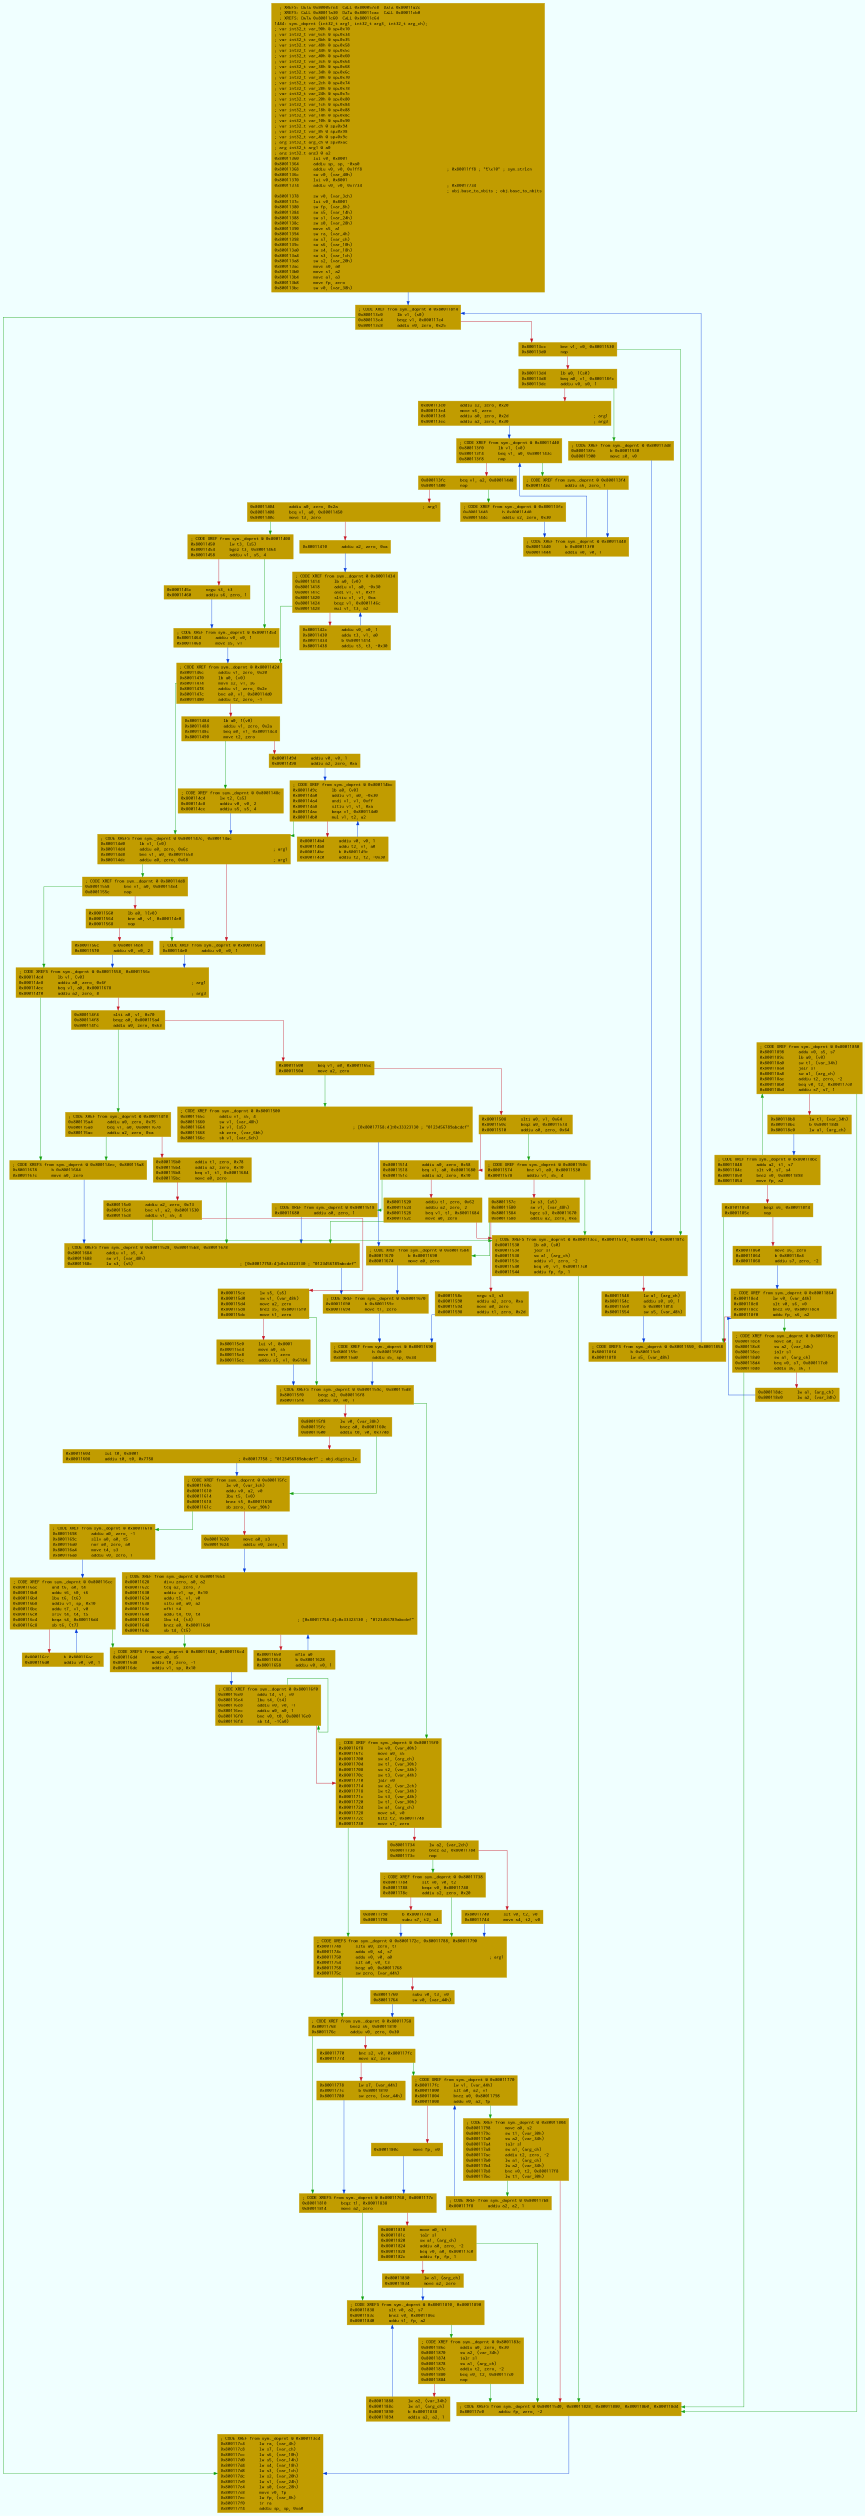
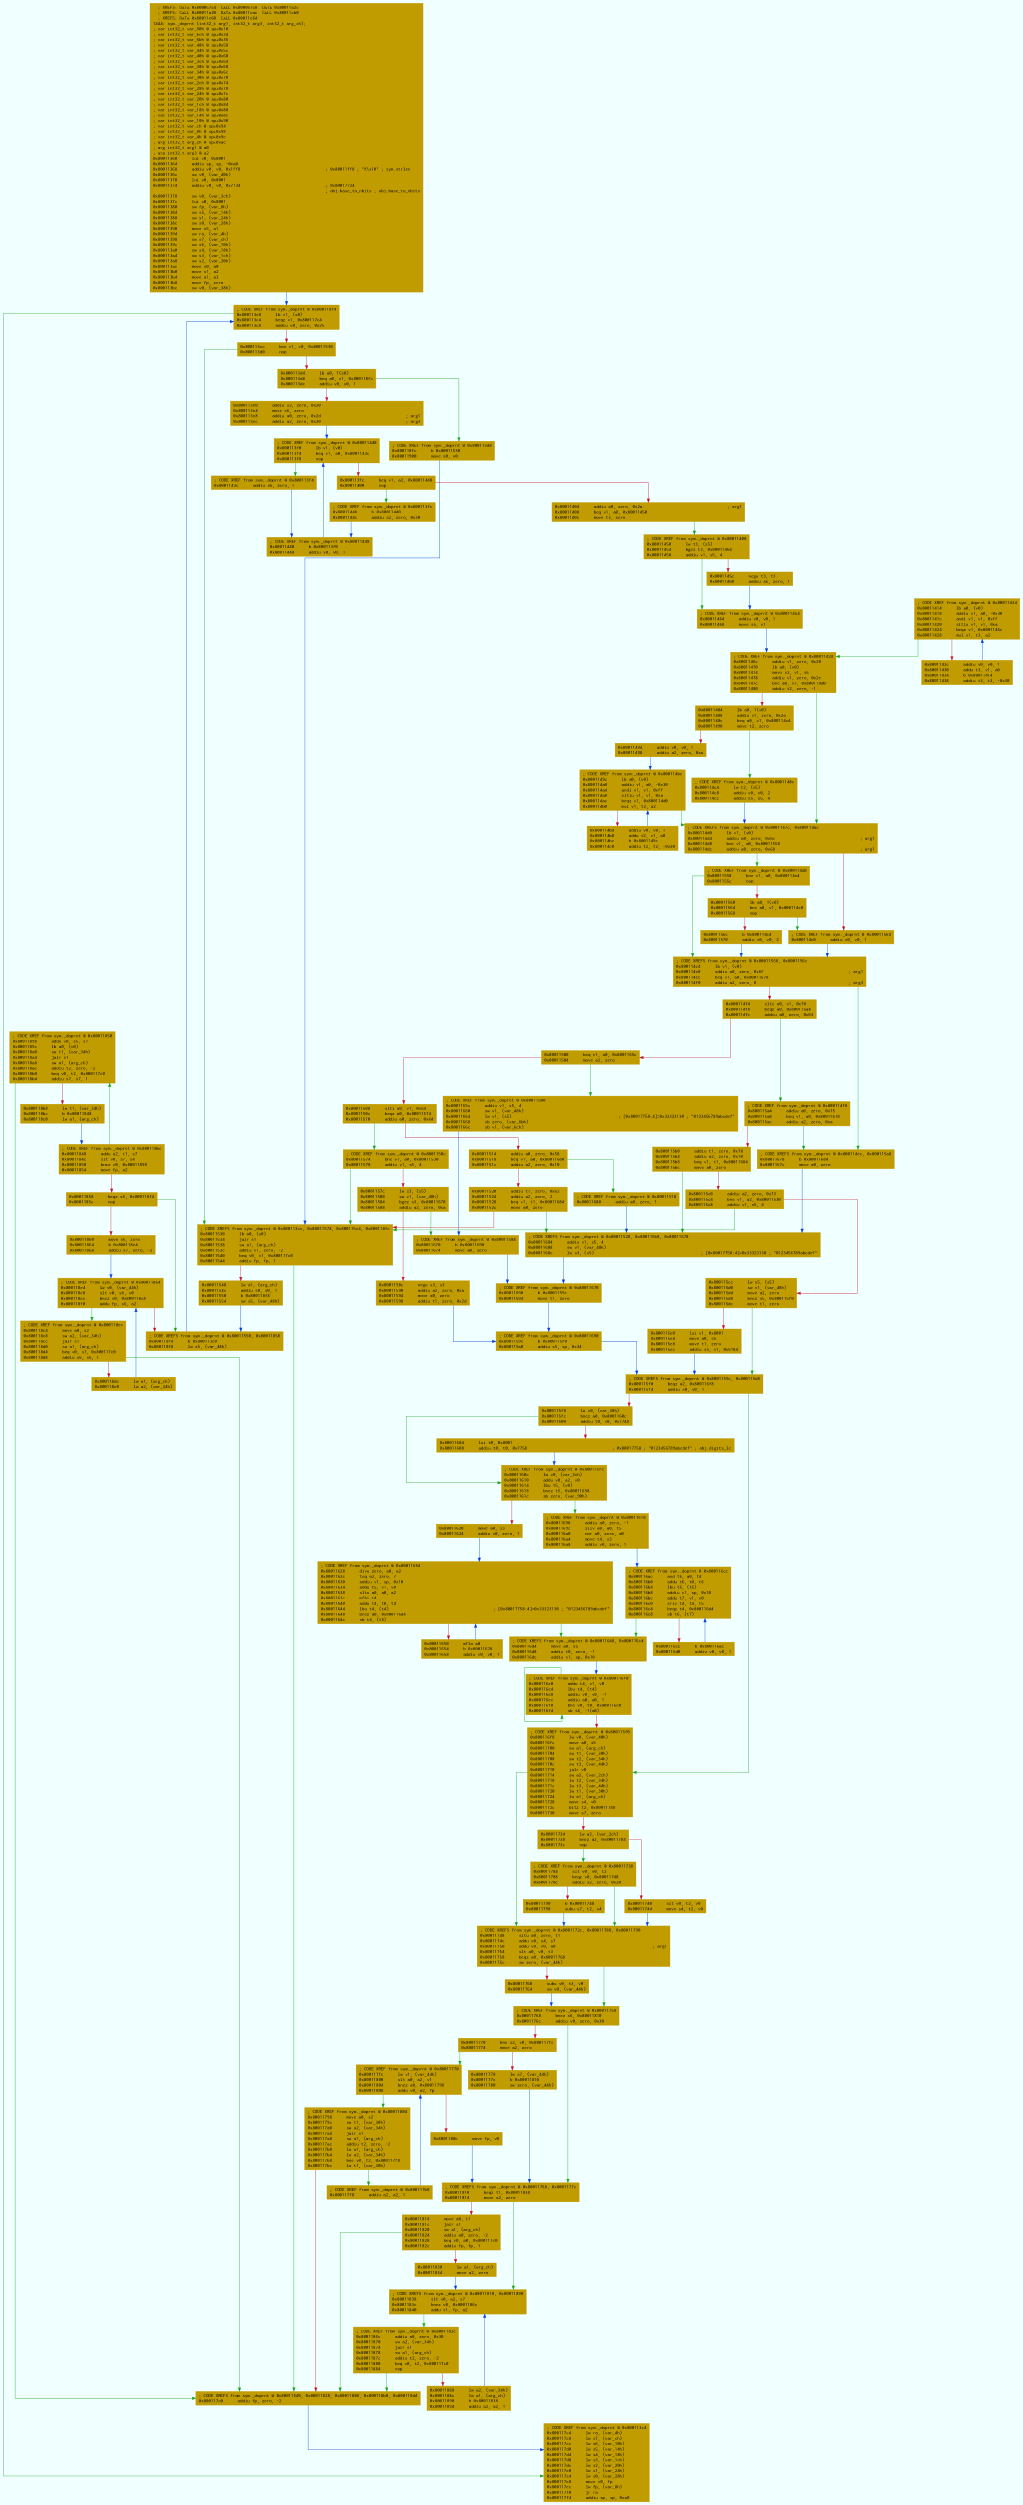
(345, 547) -> none
(767, 1210) -> (112, 1199)
